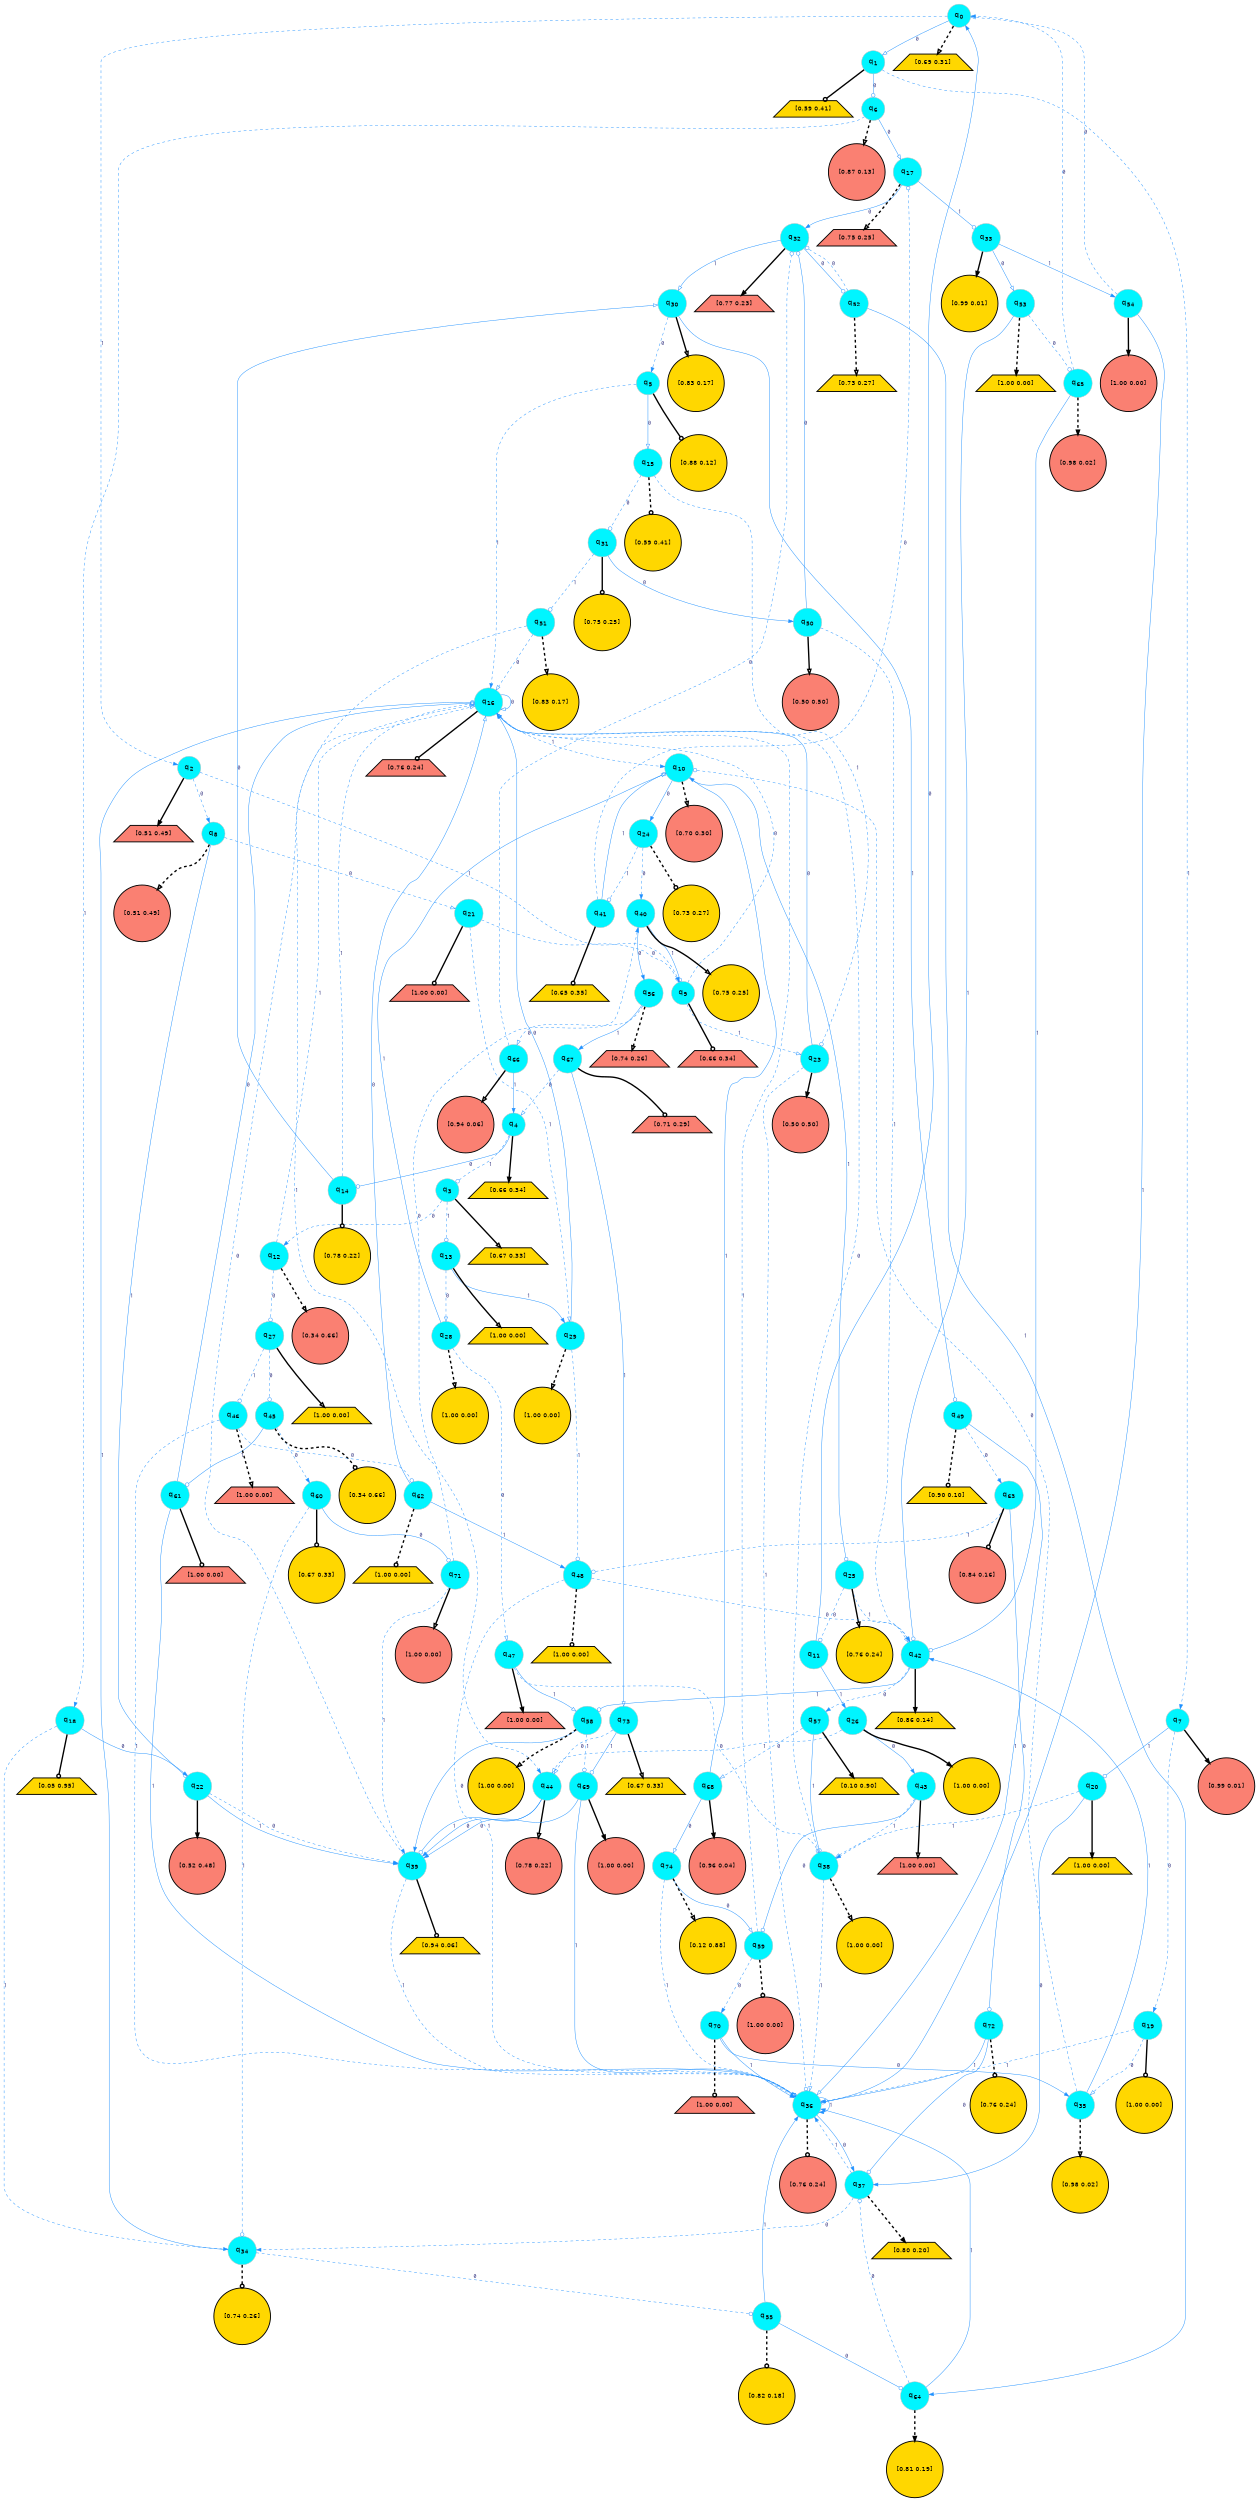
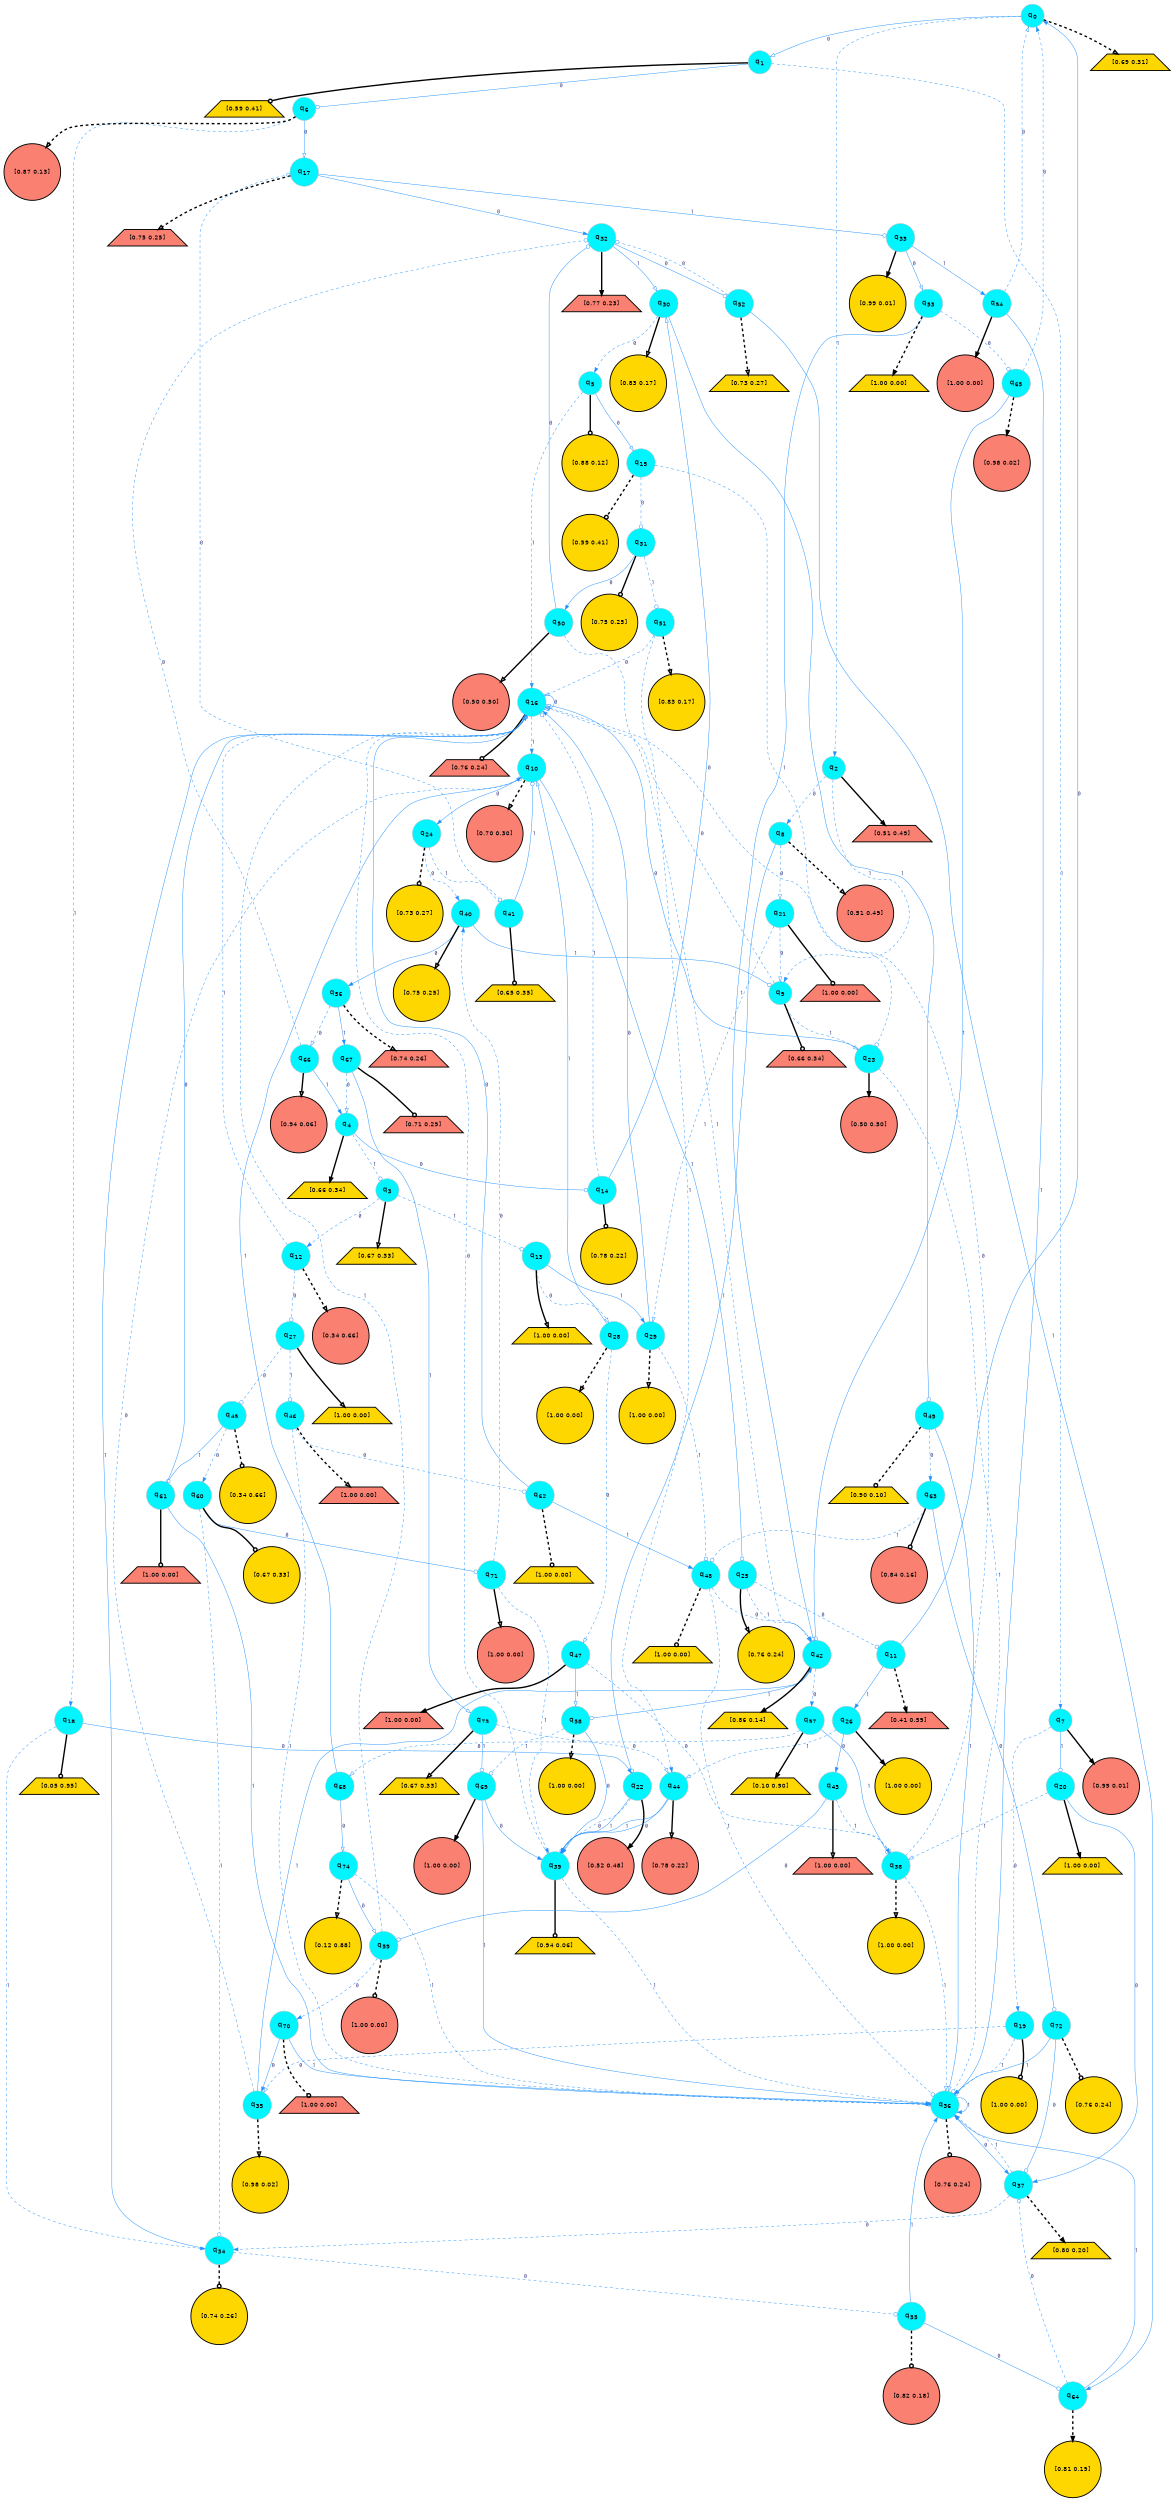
none -> (909, 1720)
(717, 1866) -> none
(767, 2396) -> (911, 2396)
